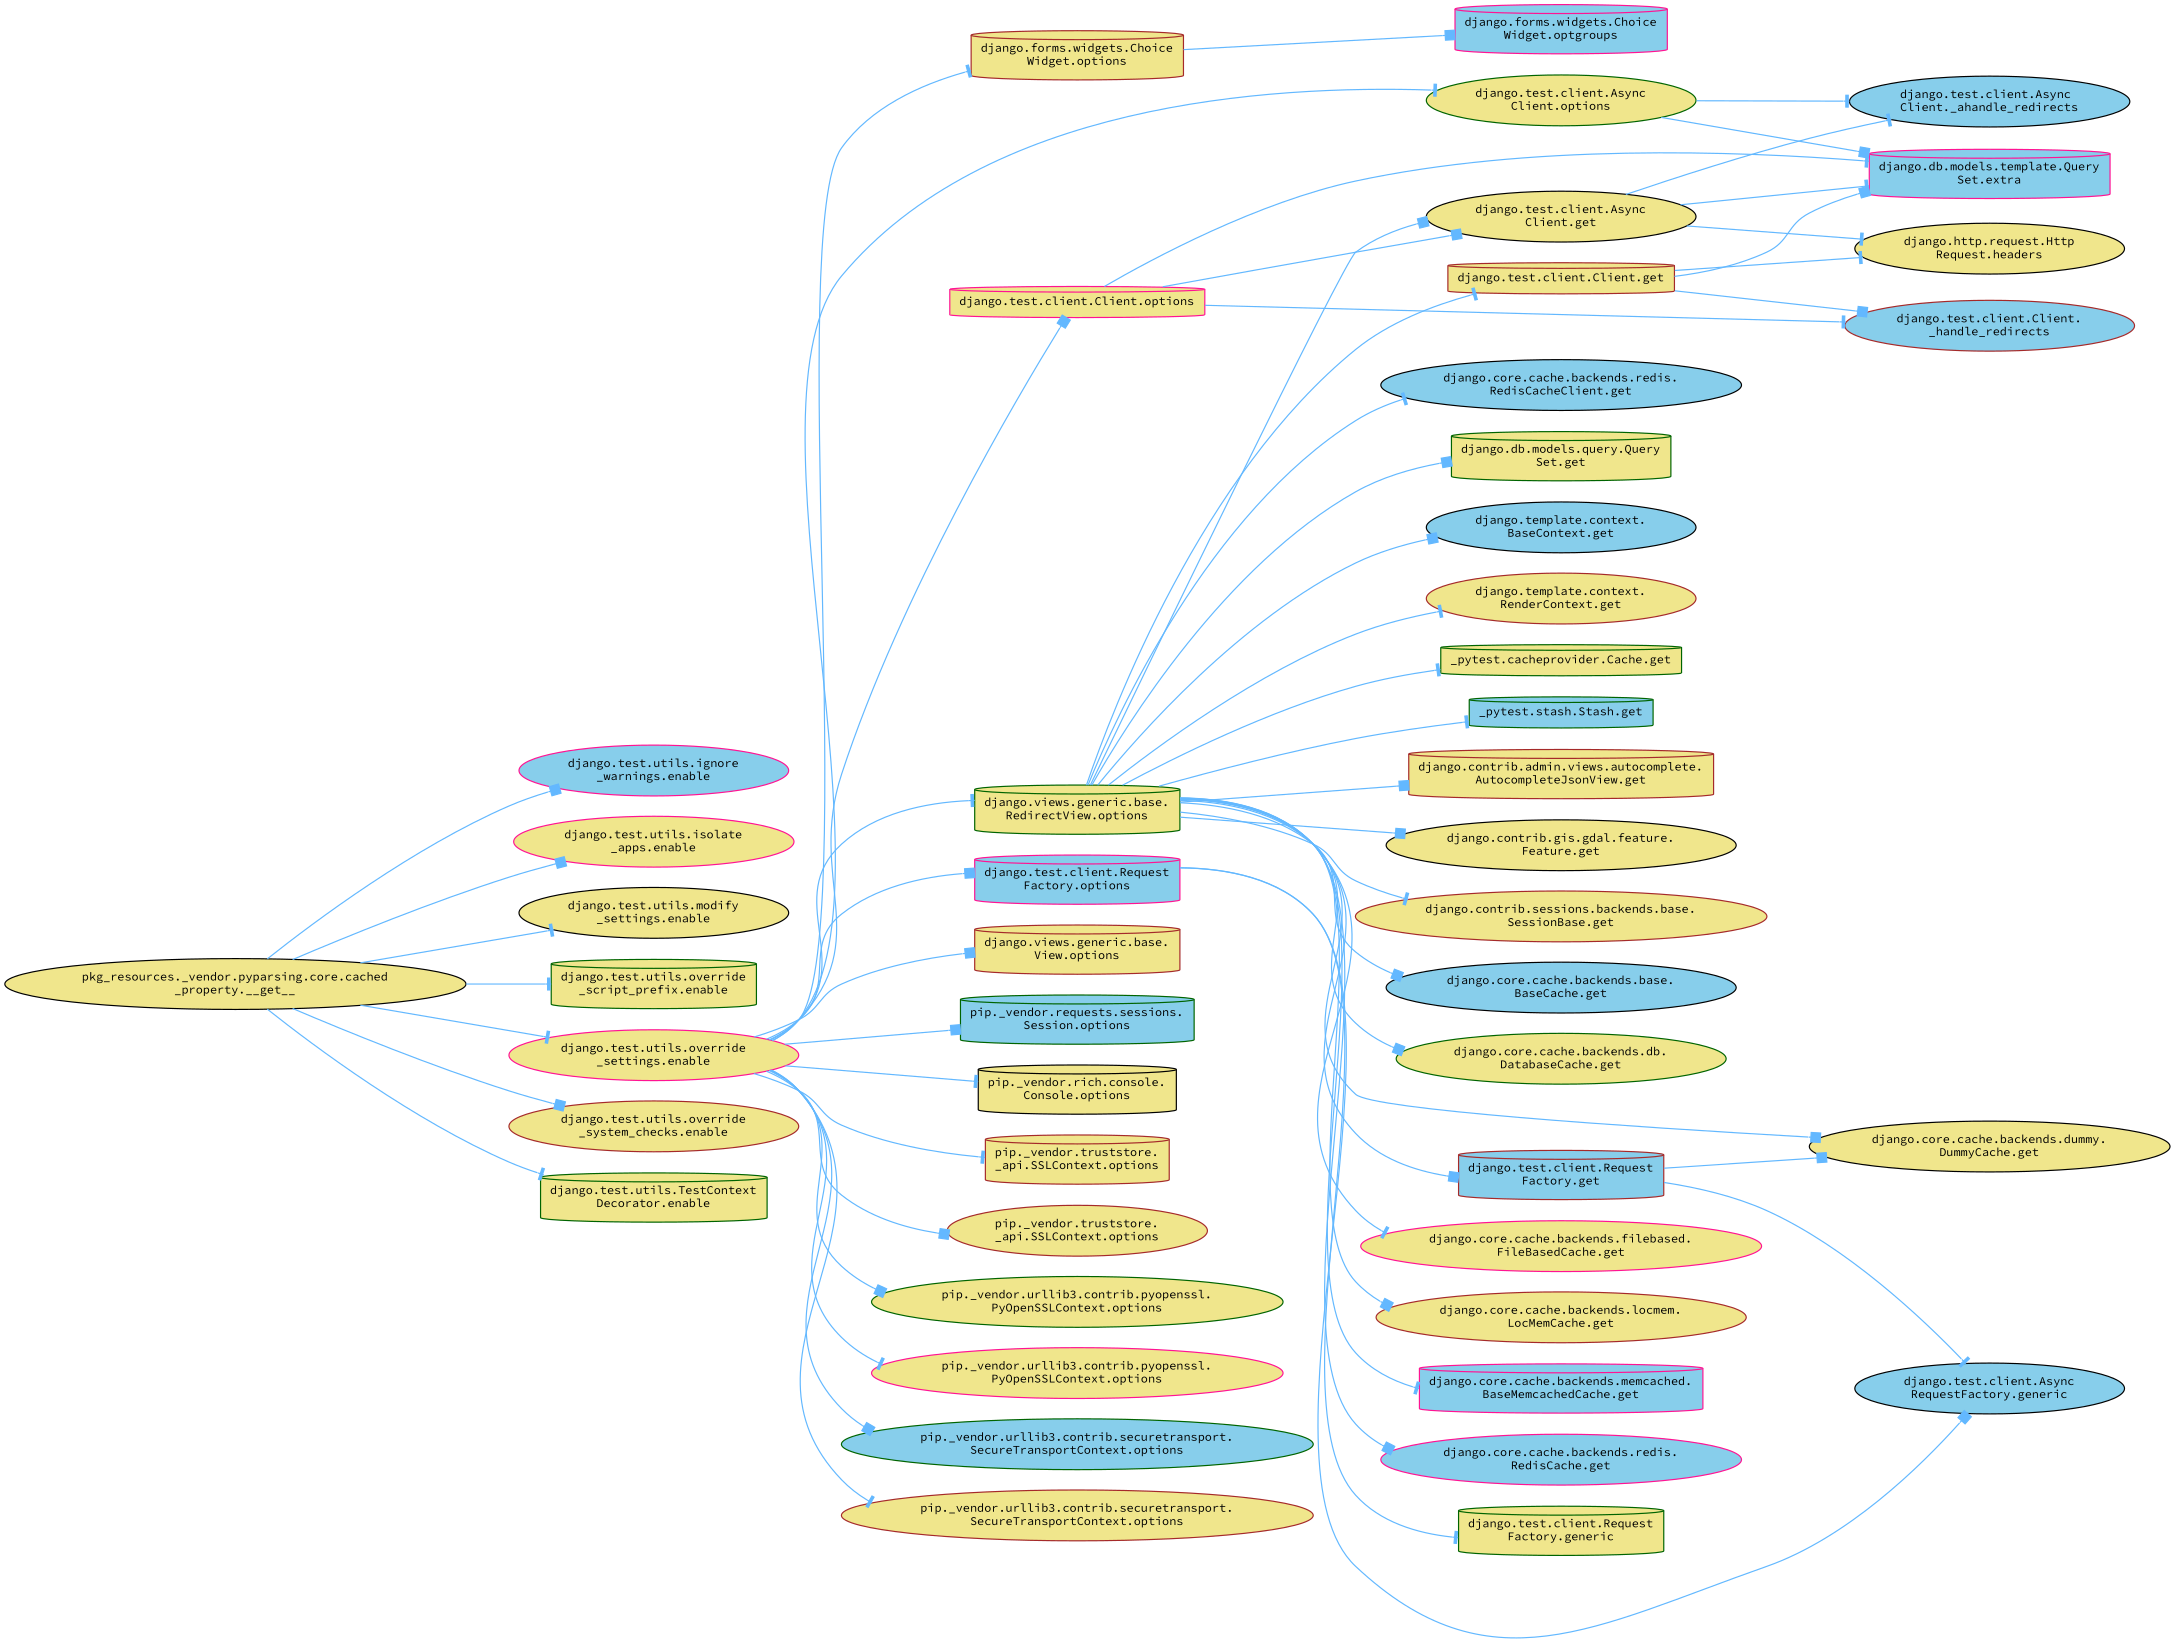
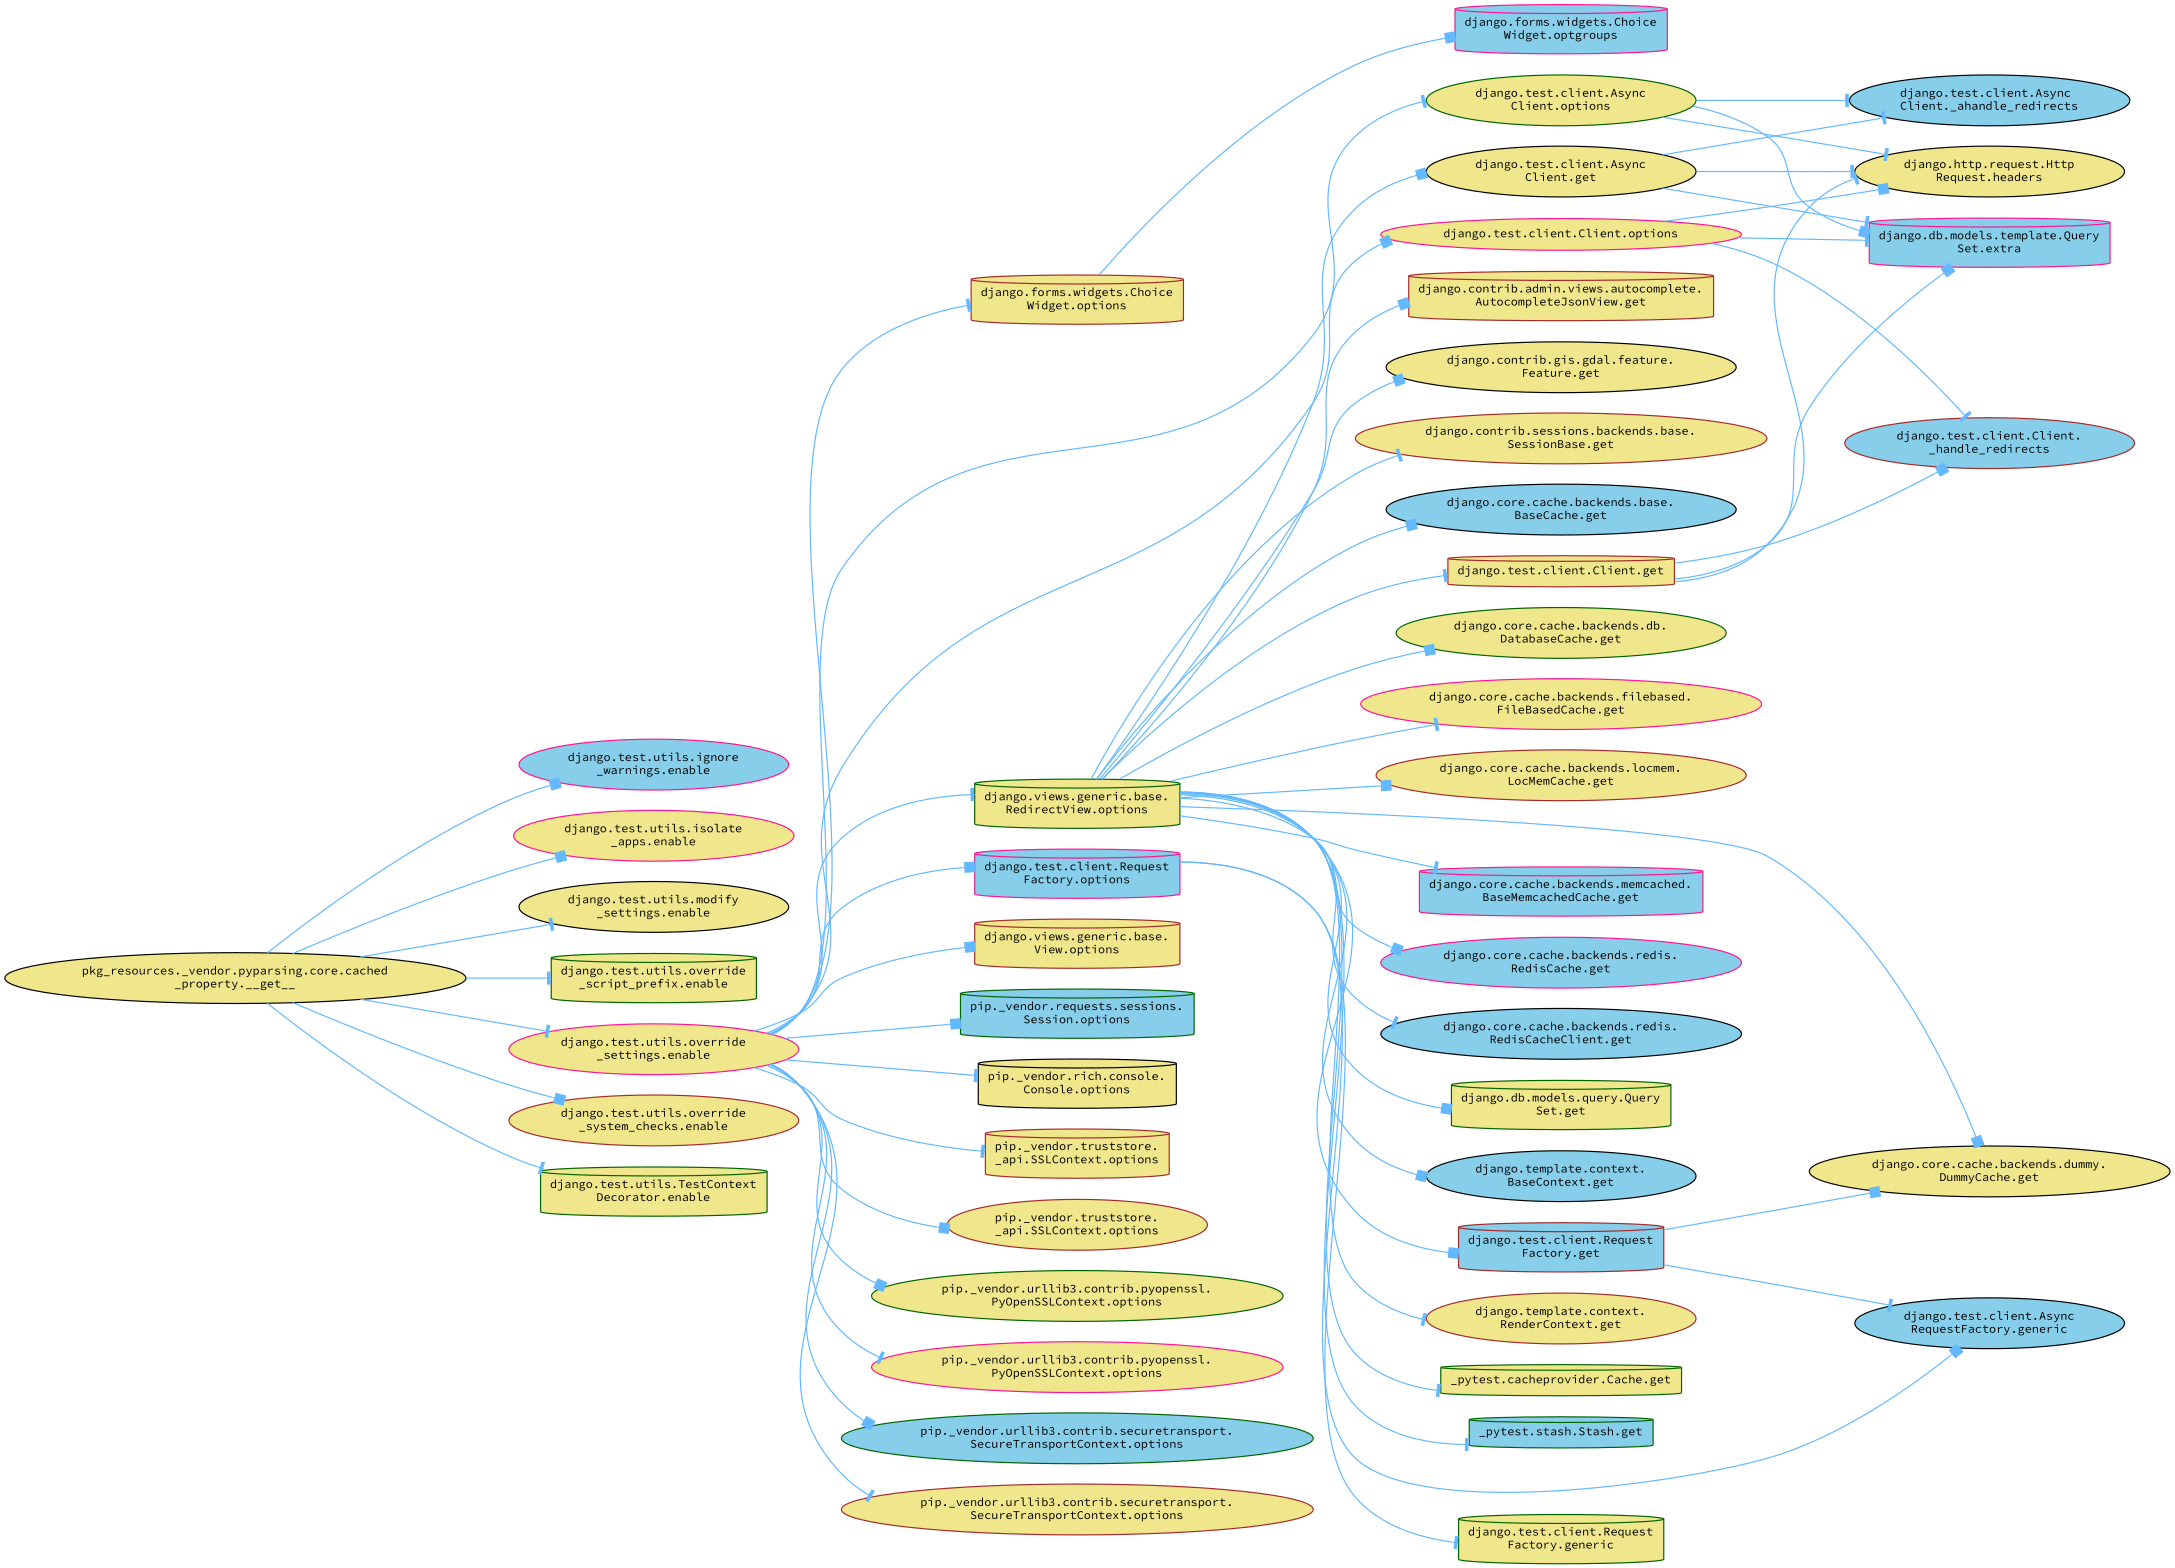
none -> (1800, 140)
(1306, 261) -> (1744, 210)
(1077, 302) -> (1561, 234)
